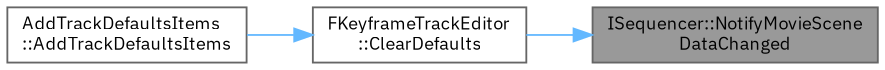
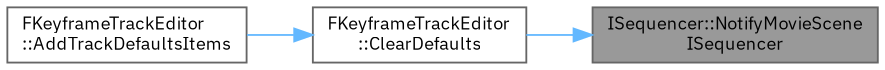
(127, 35) -> (127, 35)
(735, 35) -> (735, 35)
